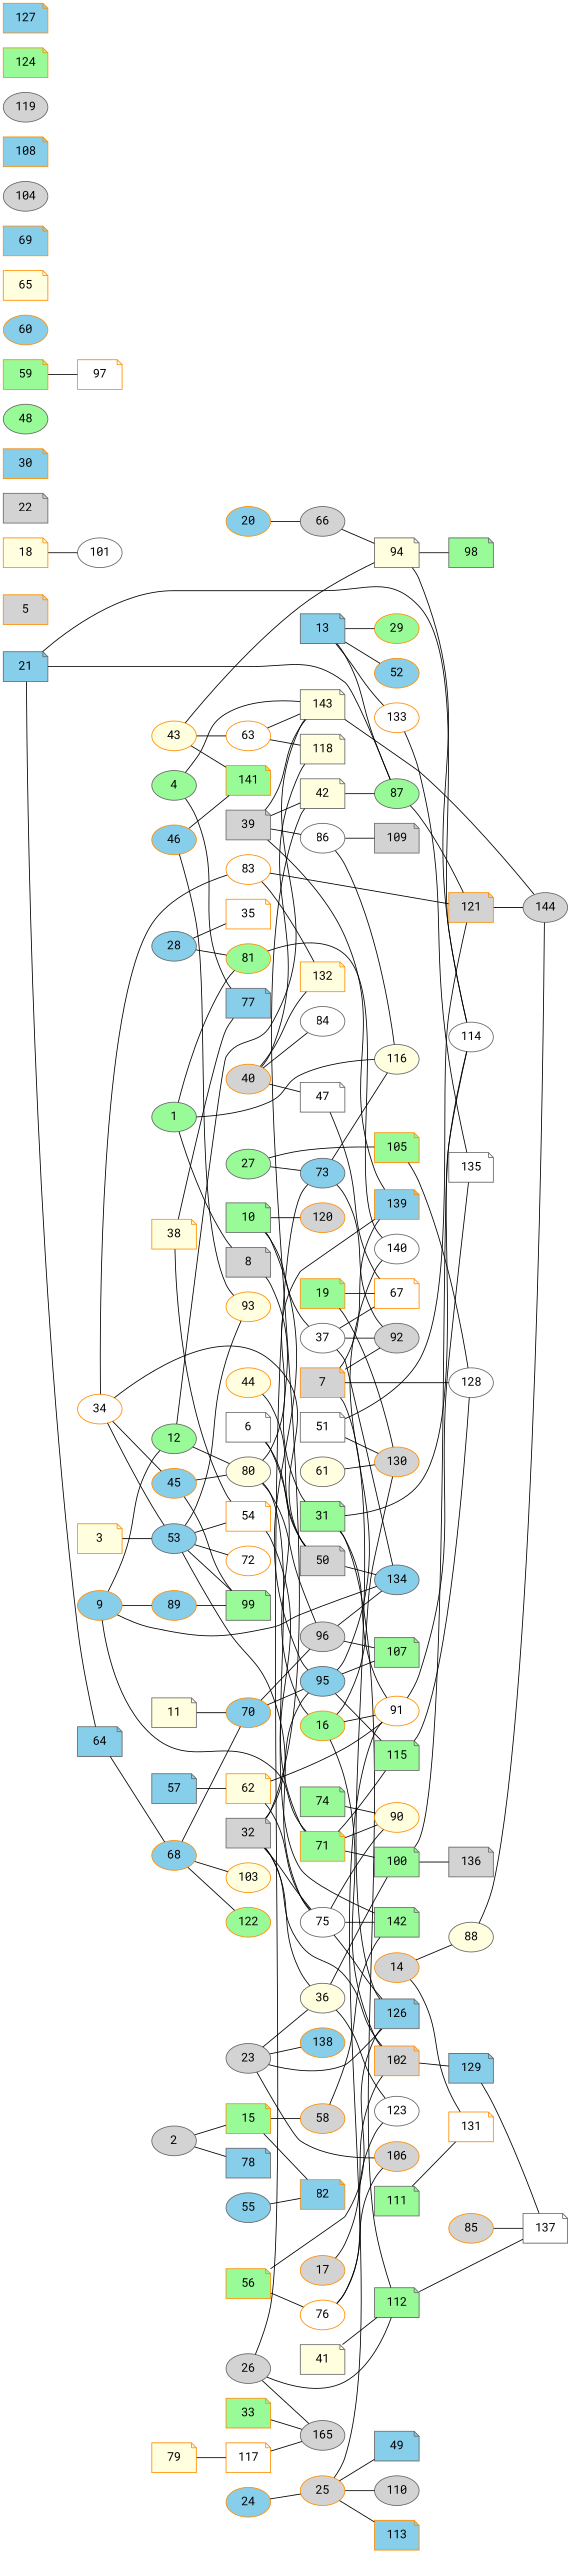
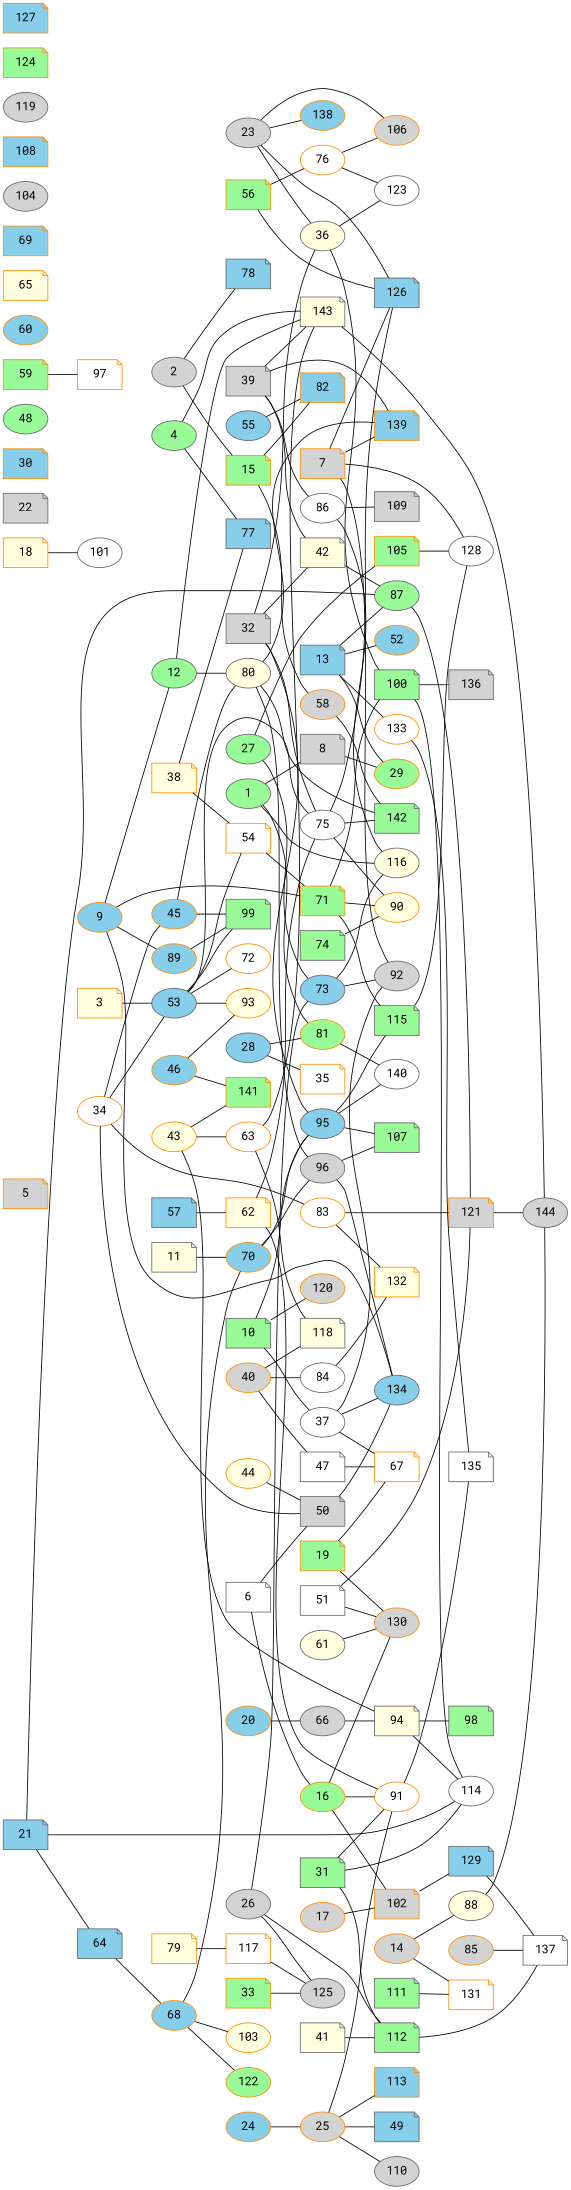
(284, 1029) -> (359, 1338)
(285, 1389) -> (361, 762)
(311, 1955) -> none
(323, 2435) -> (323, 1993)
